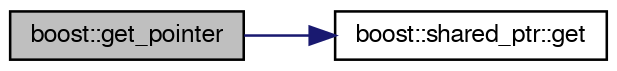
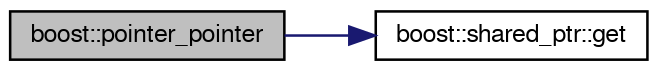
(127, 36) -> (147, 36)
